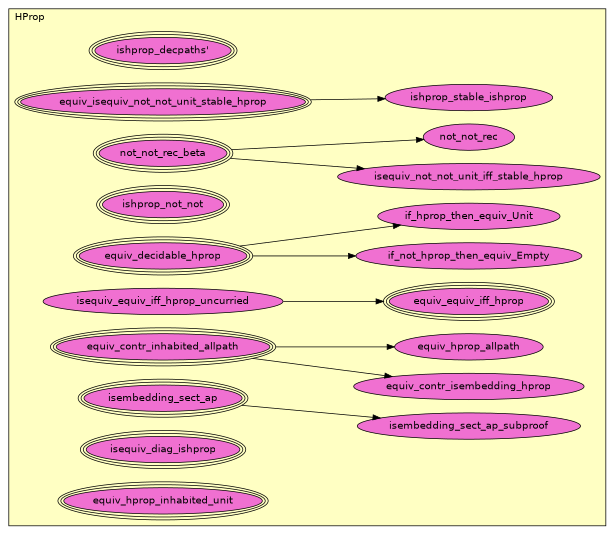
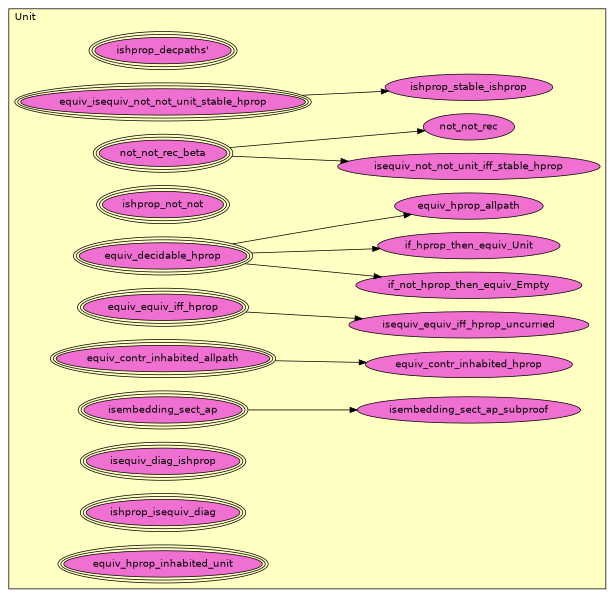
(30, 17) -> (25, 17)
(330, 301) -> (300, 315)
(331, 347) -> (318, 229)
(469, 386) -> (469, 364)
none -> (163, 513)
